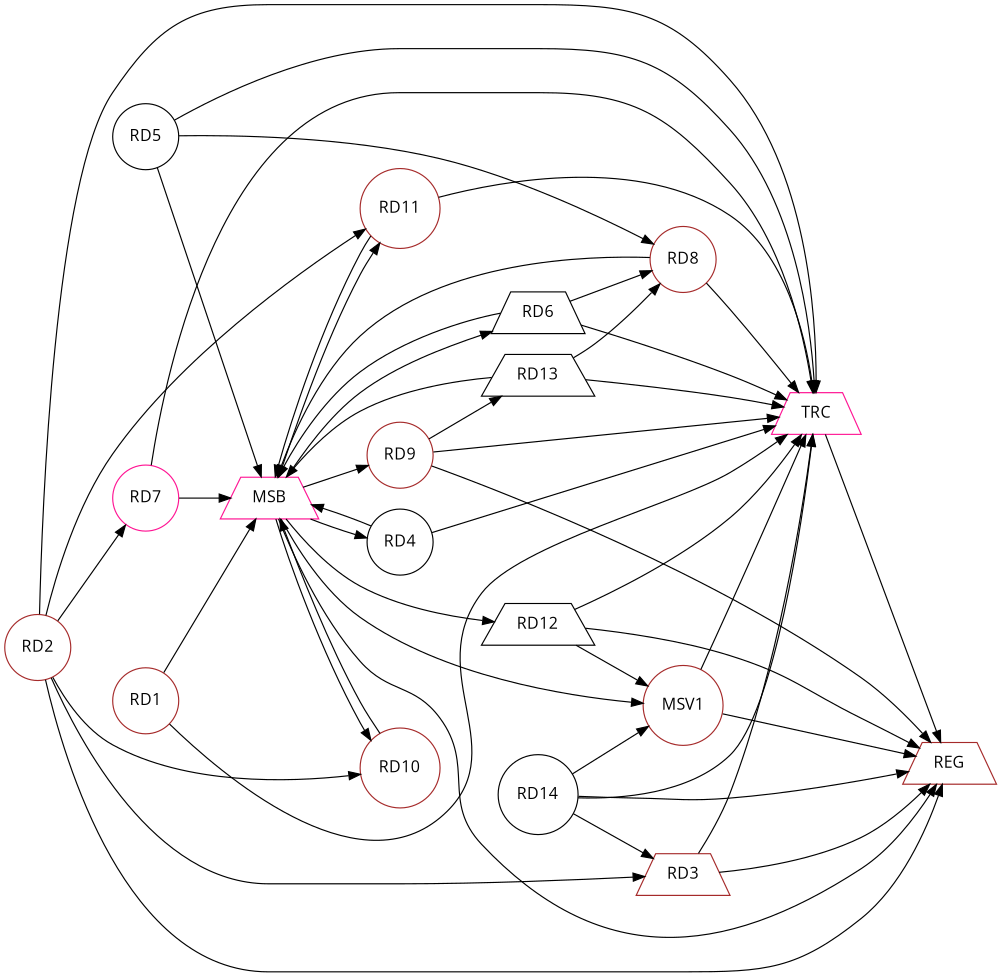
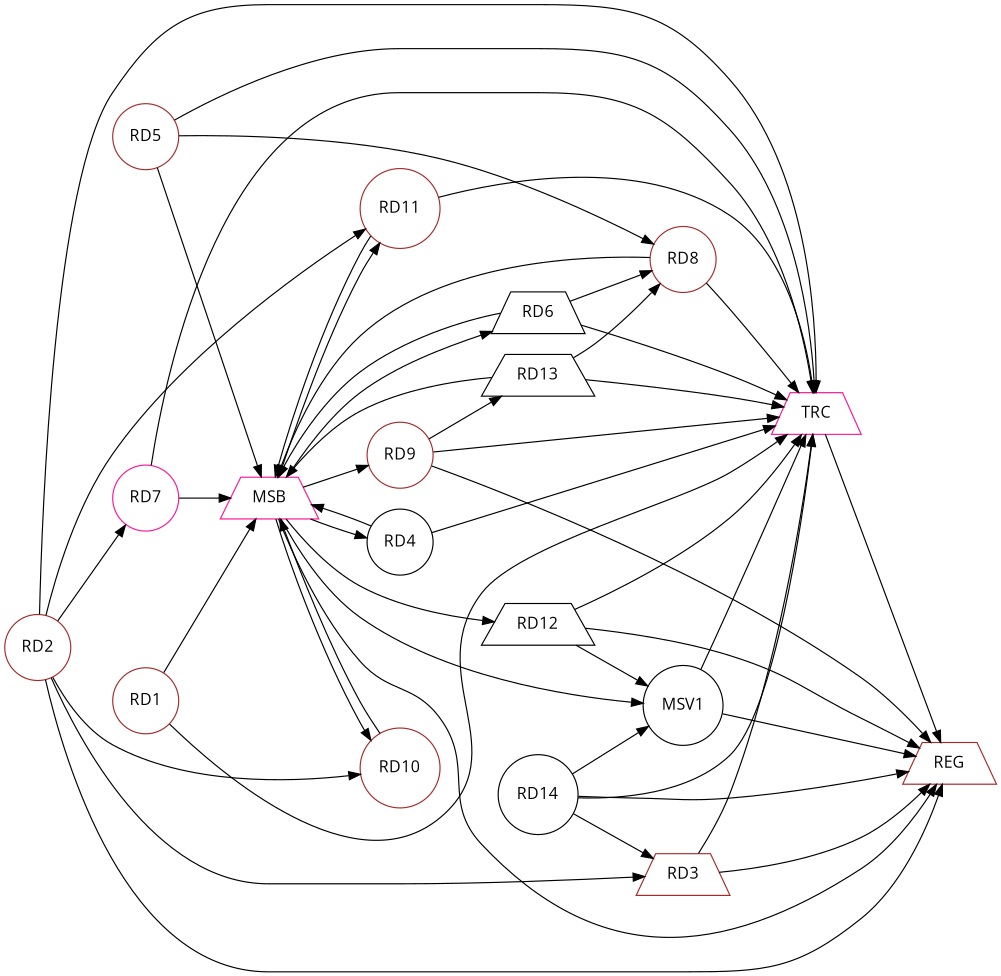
(146, 137) -> (146, 137)
(683, 705) -> (683, 705)
